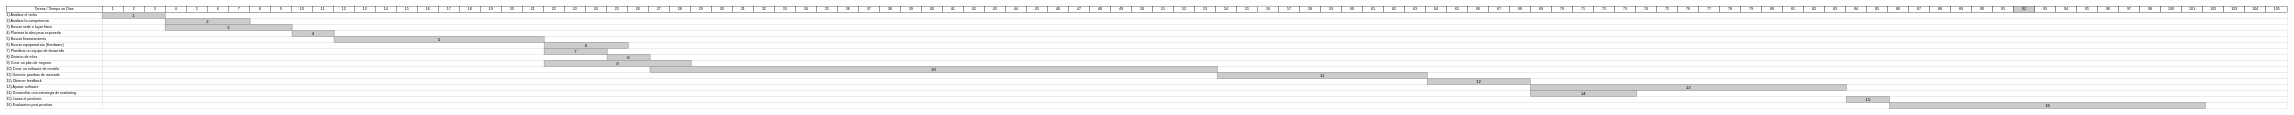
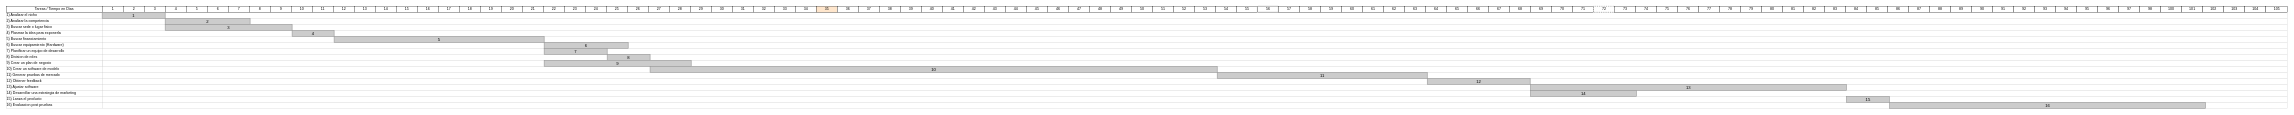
(827, 9) -> (827, 9)
(1604, 9) -> (1604, 9)
(2024, 9) -> (2024, 9)
